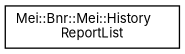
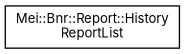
(92, 27) -> (92, 27)
